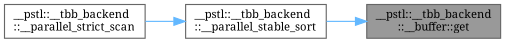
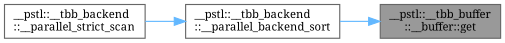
(256, 21) -> (263, 21)
(434, 21) -> (440, 21)
